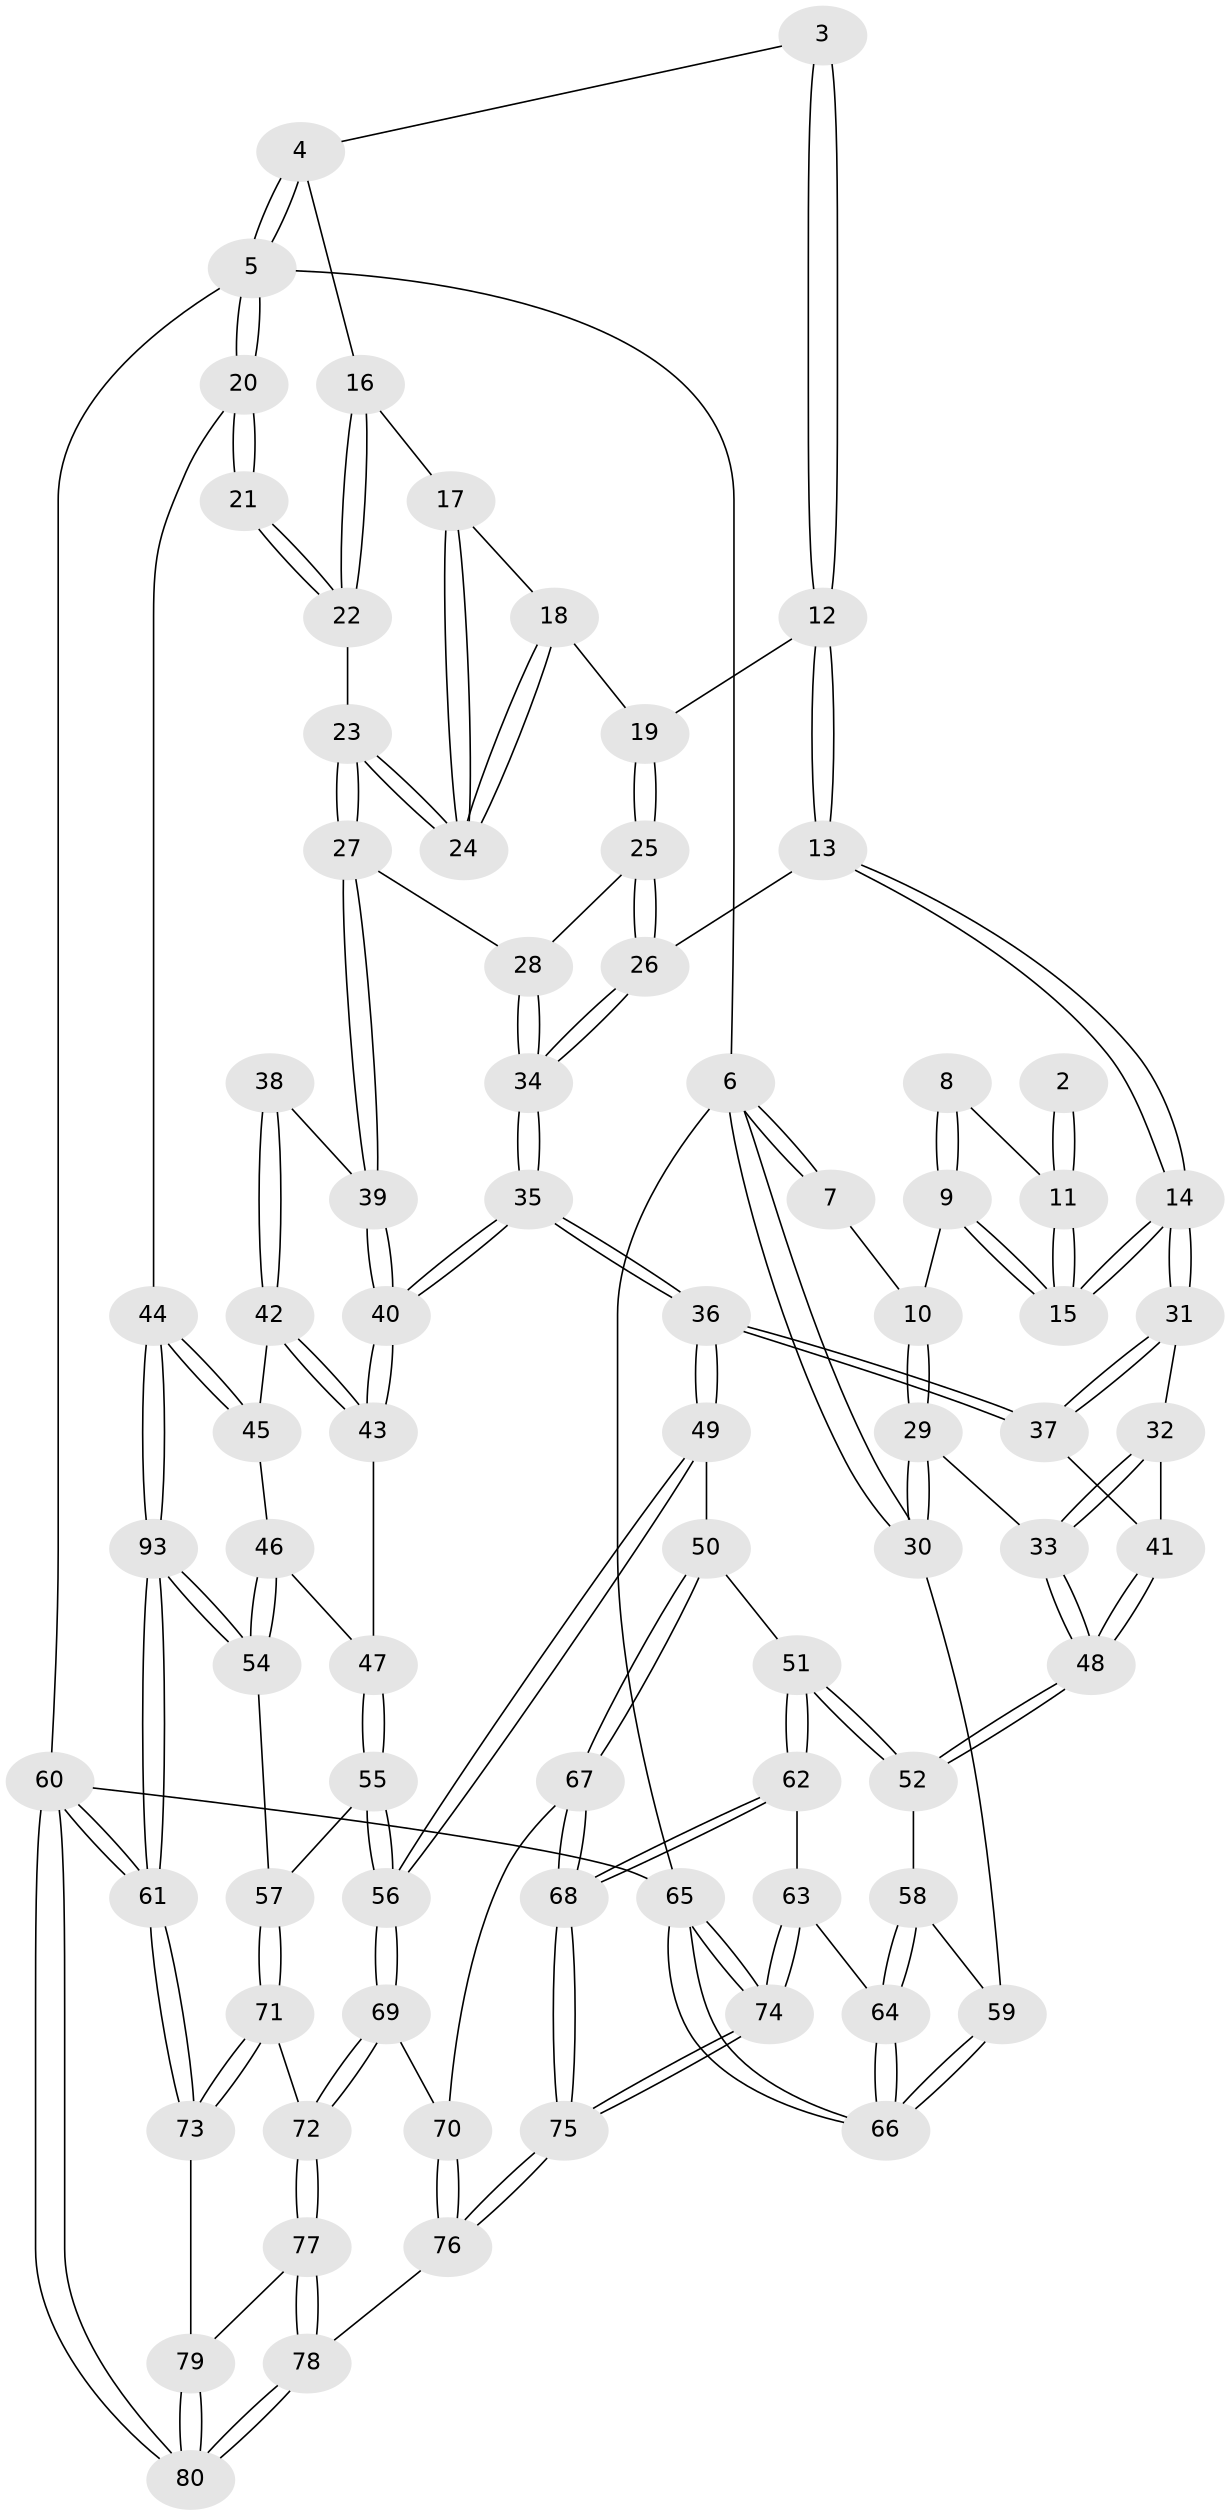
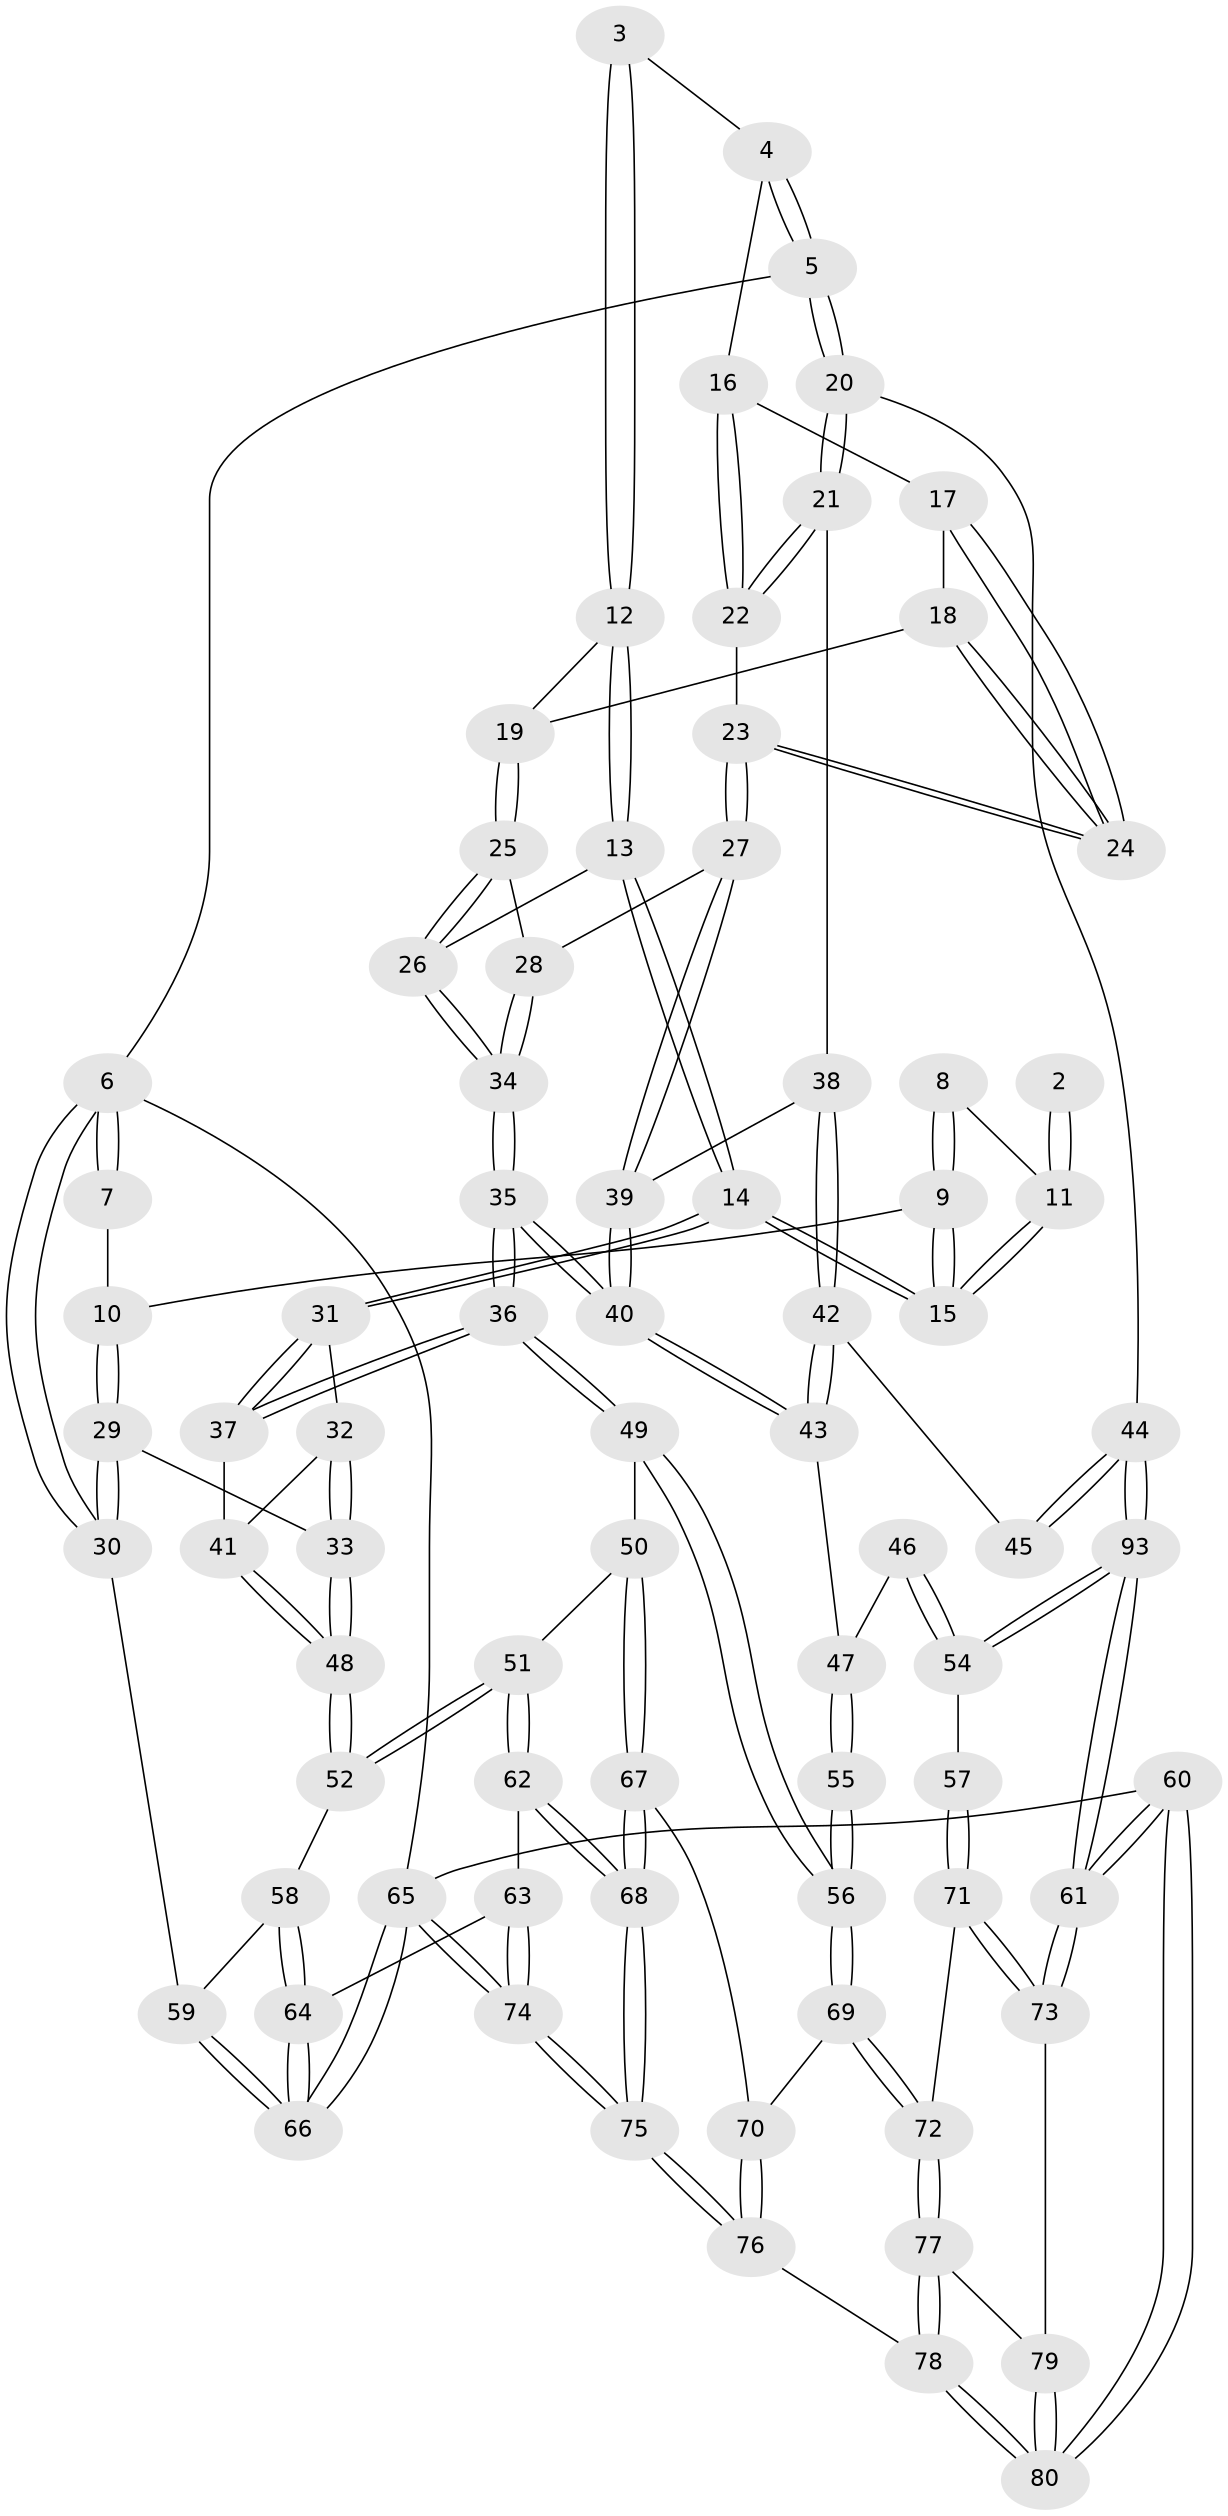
none -> (827, 792)
(58, 988) -> none
(264, 1491) -> none
(322, 1840) -> none
